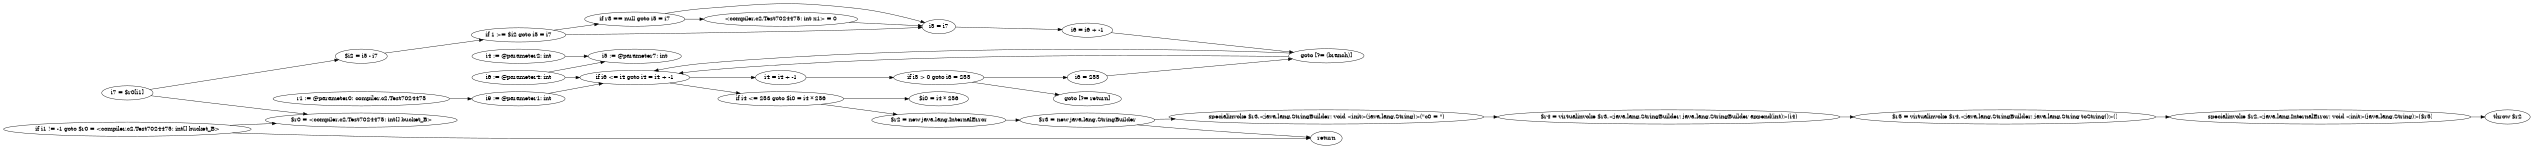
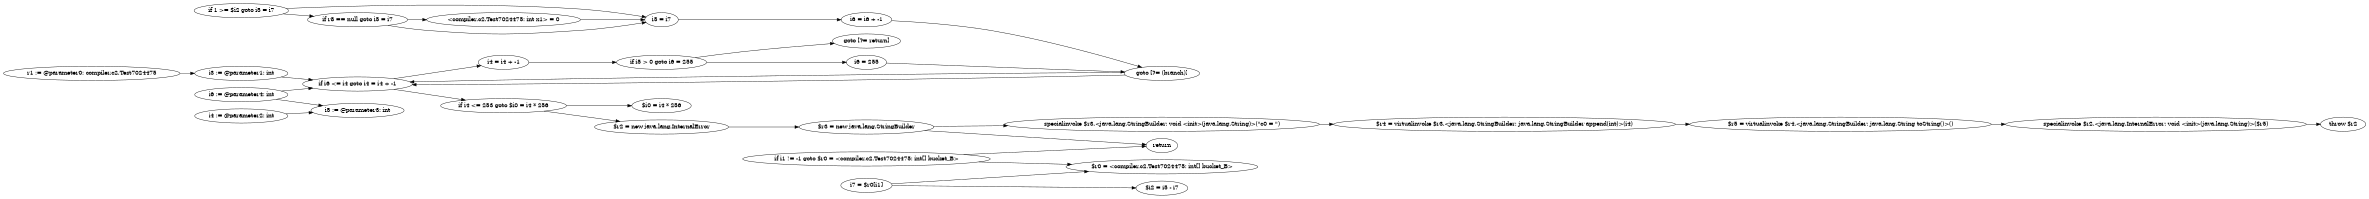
(432, 47) -> none
(635, 56) -> (358, 110)
(519, 99) -> (241, 73)
